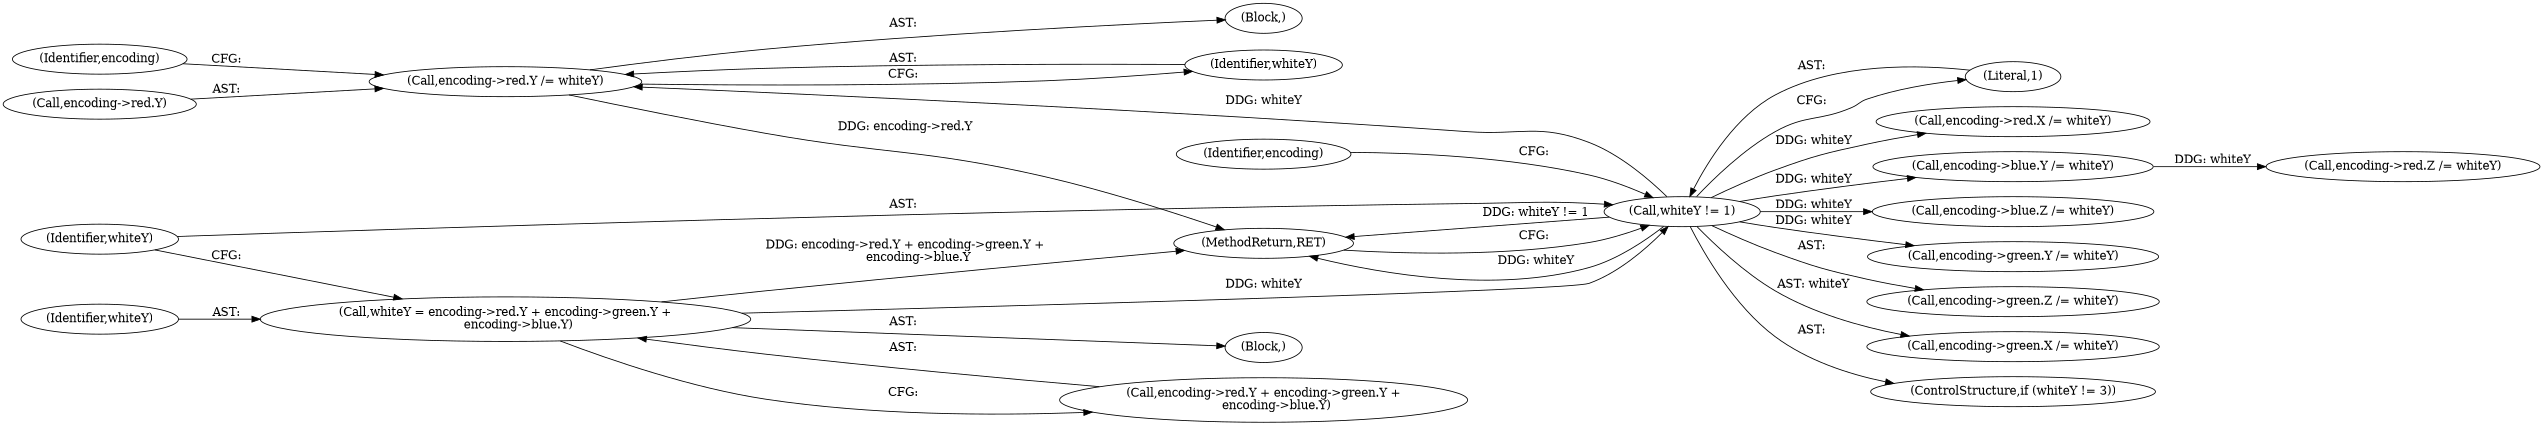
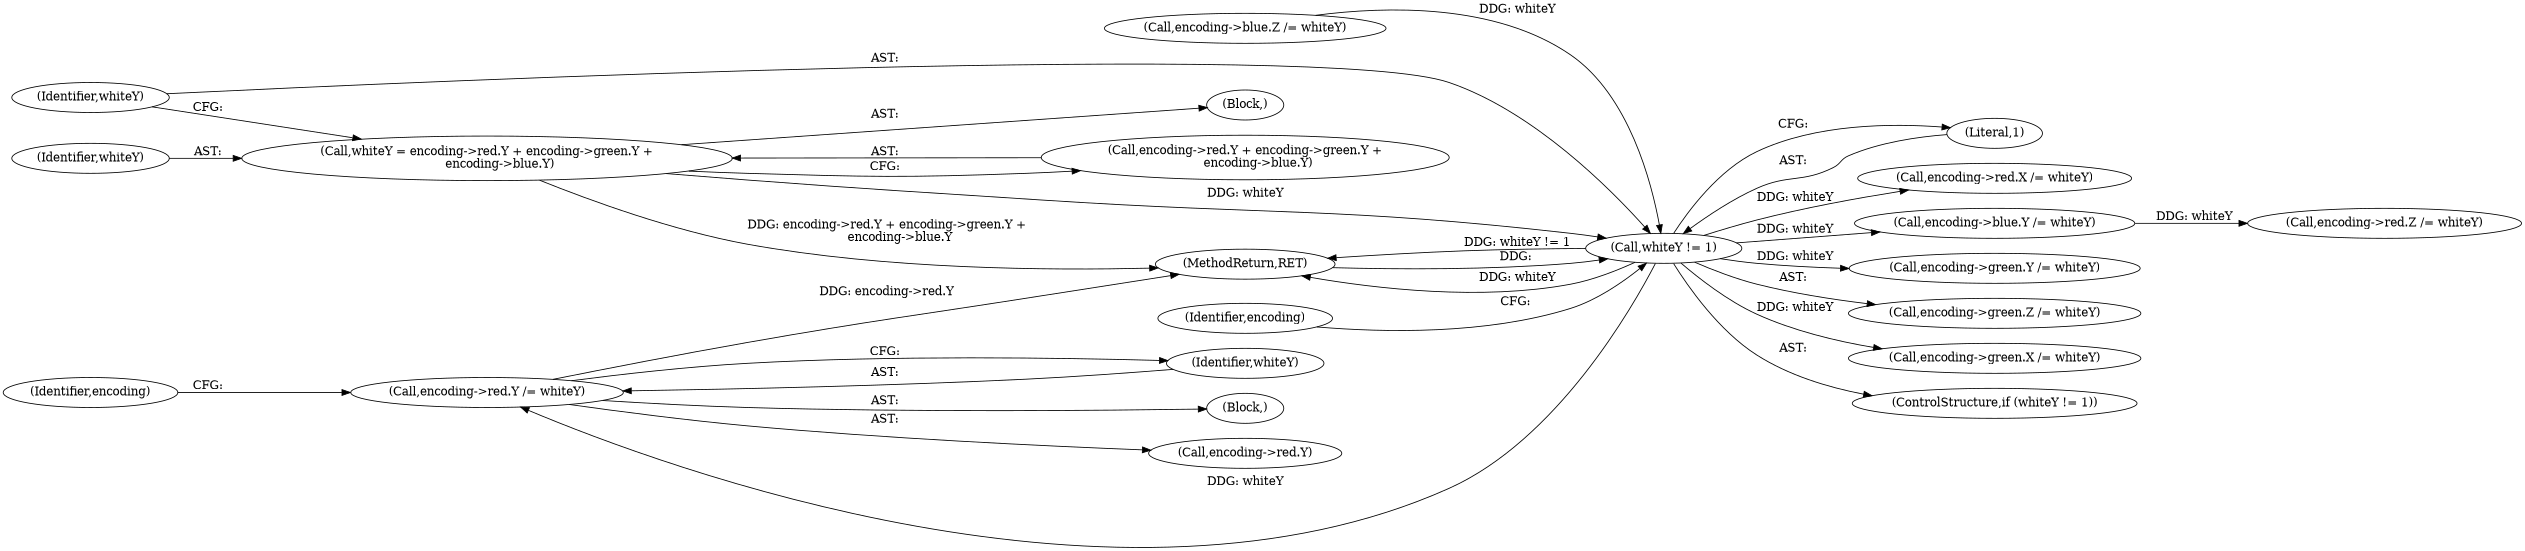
(283, 94) -> (855, 435)
(1812, 212) -> (1542, 38)
(1536, 236) -> (1517, 257)
(1814, 285) -> (1795, 308)
(2013, 392) -> (1995, 403)
